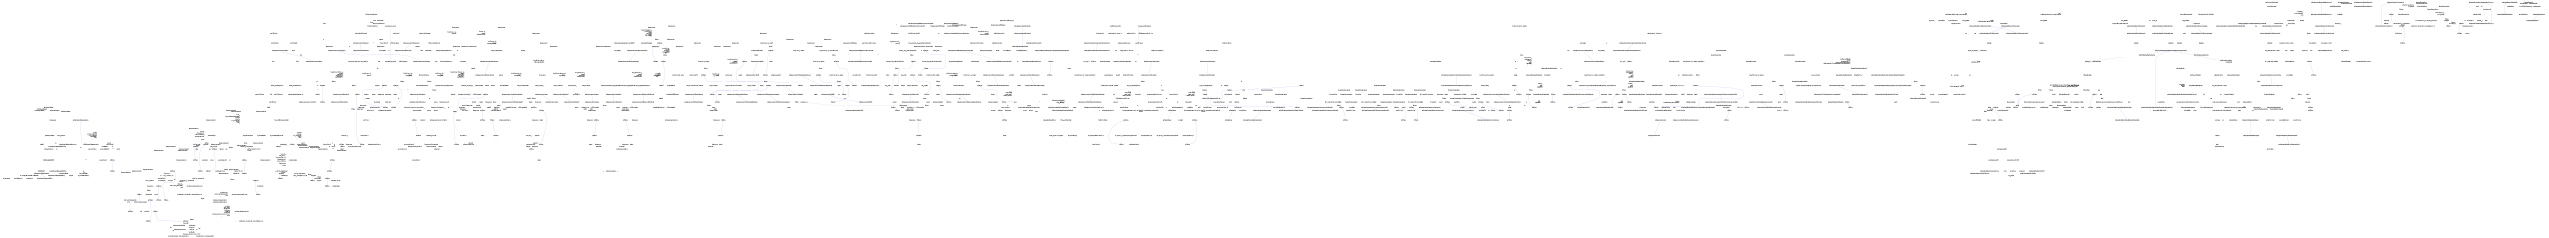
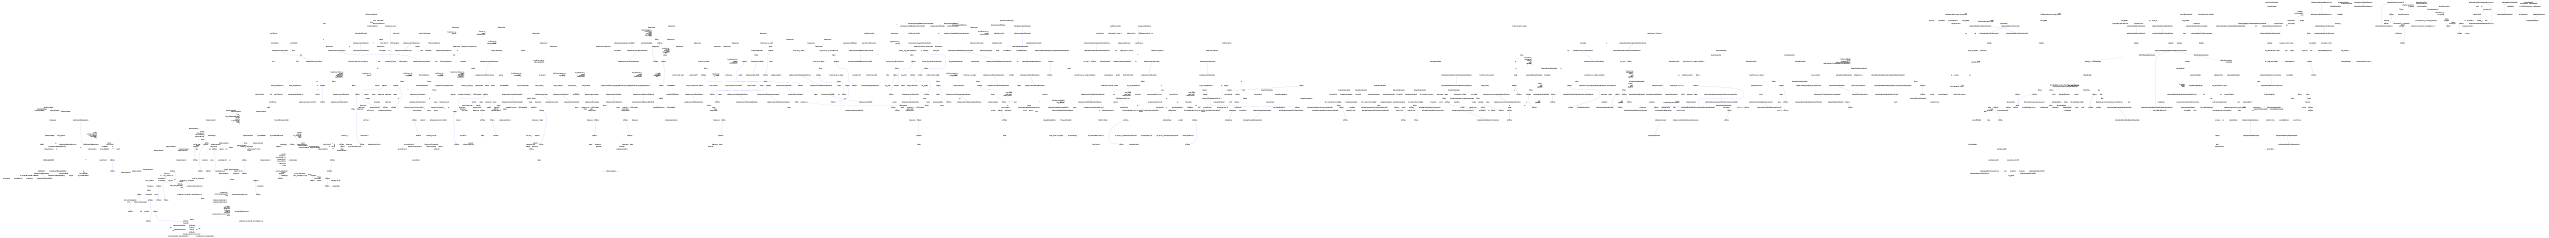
none -> (2139, 24)
(1601, 51) -> none
none -> (2187, 62)
none -> (2304, 107)
(1993, 120) -> none
